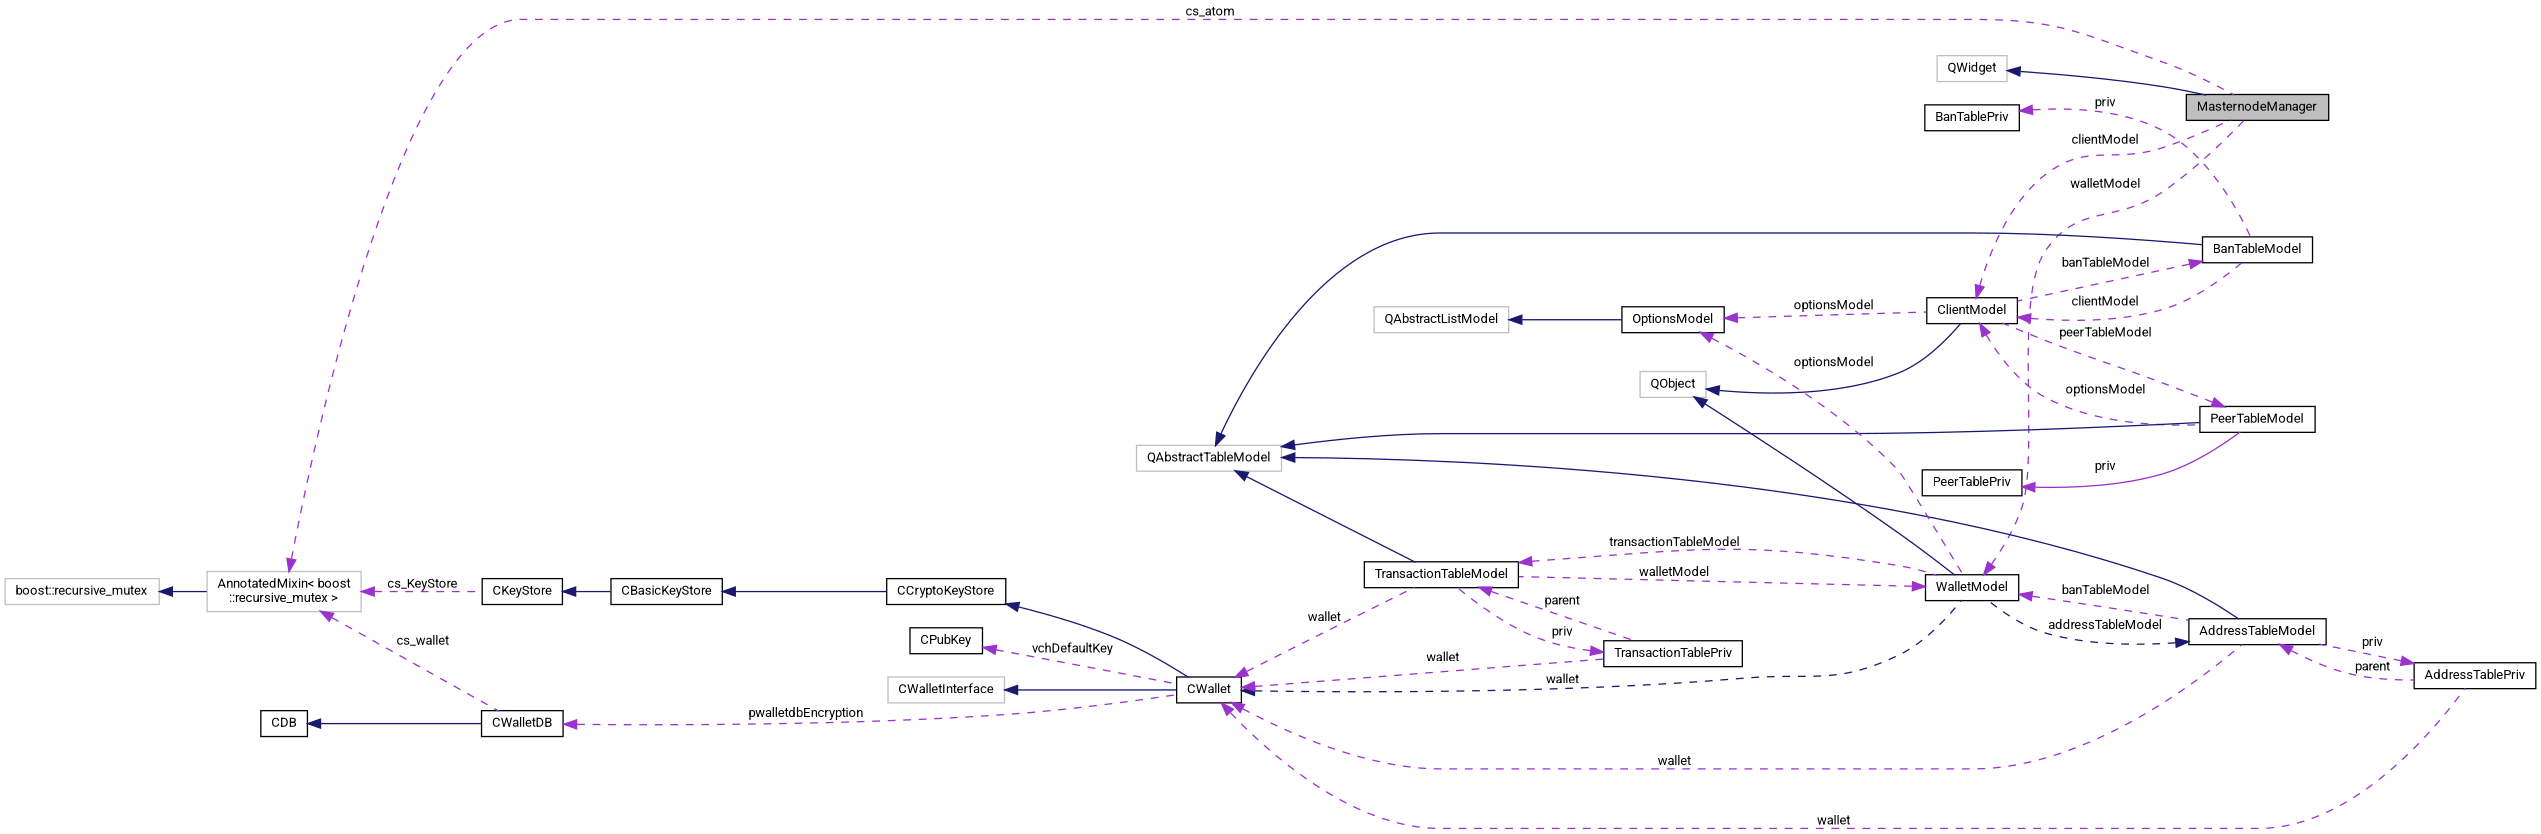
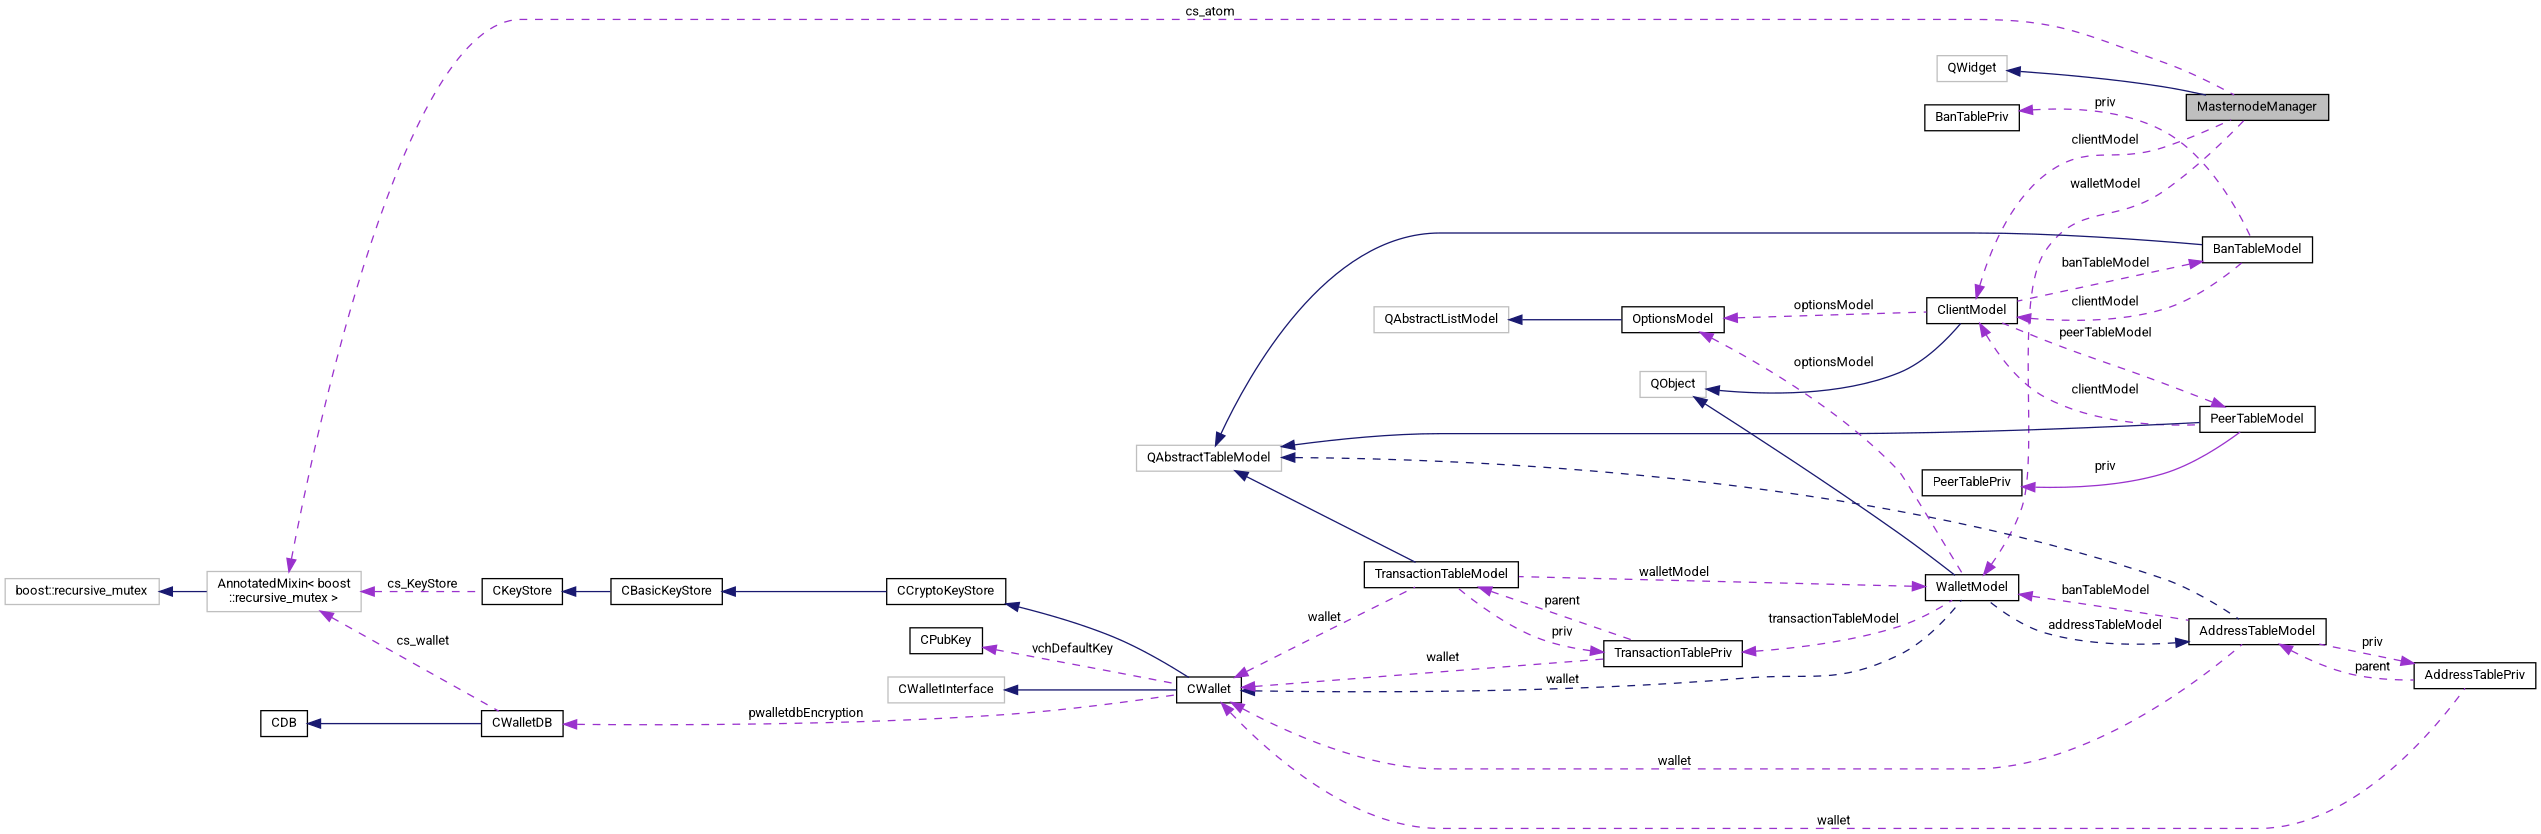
(2104, 390) -> (2104, 390)
(1777, 492) -> (1777, 492)
(1735, 550) -> (1857, 637)
